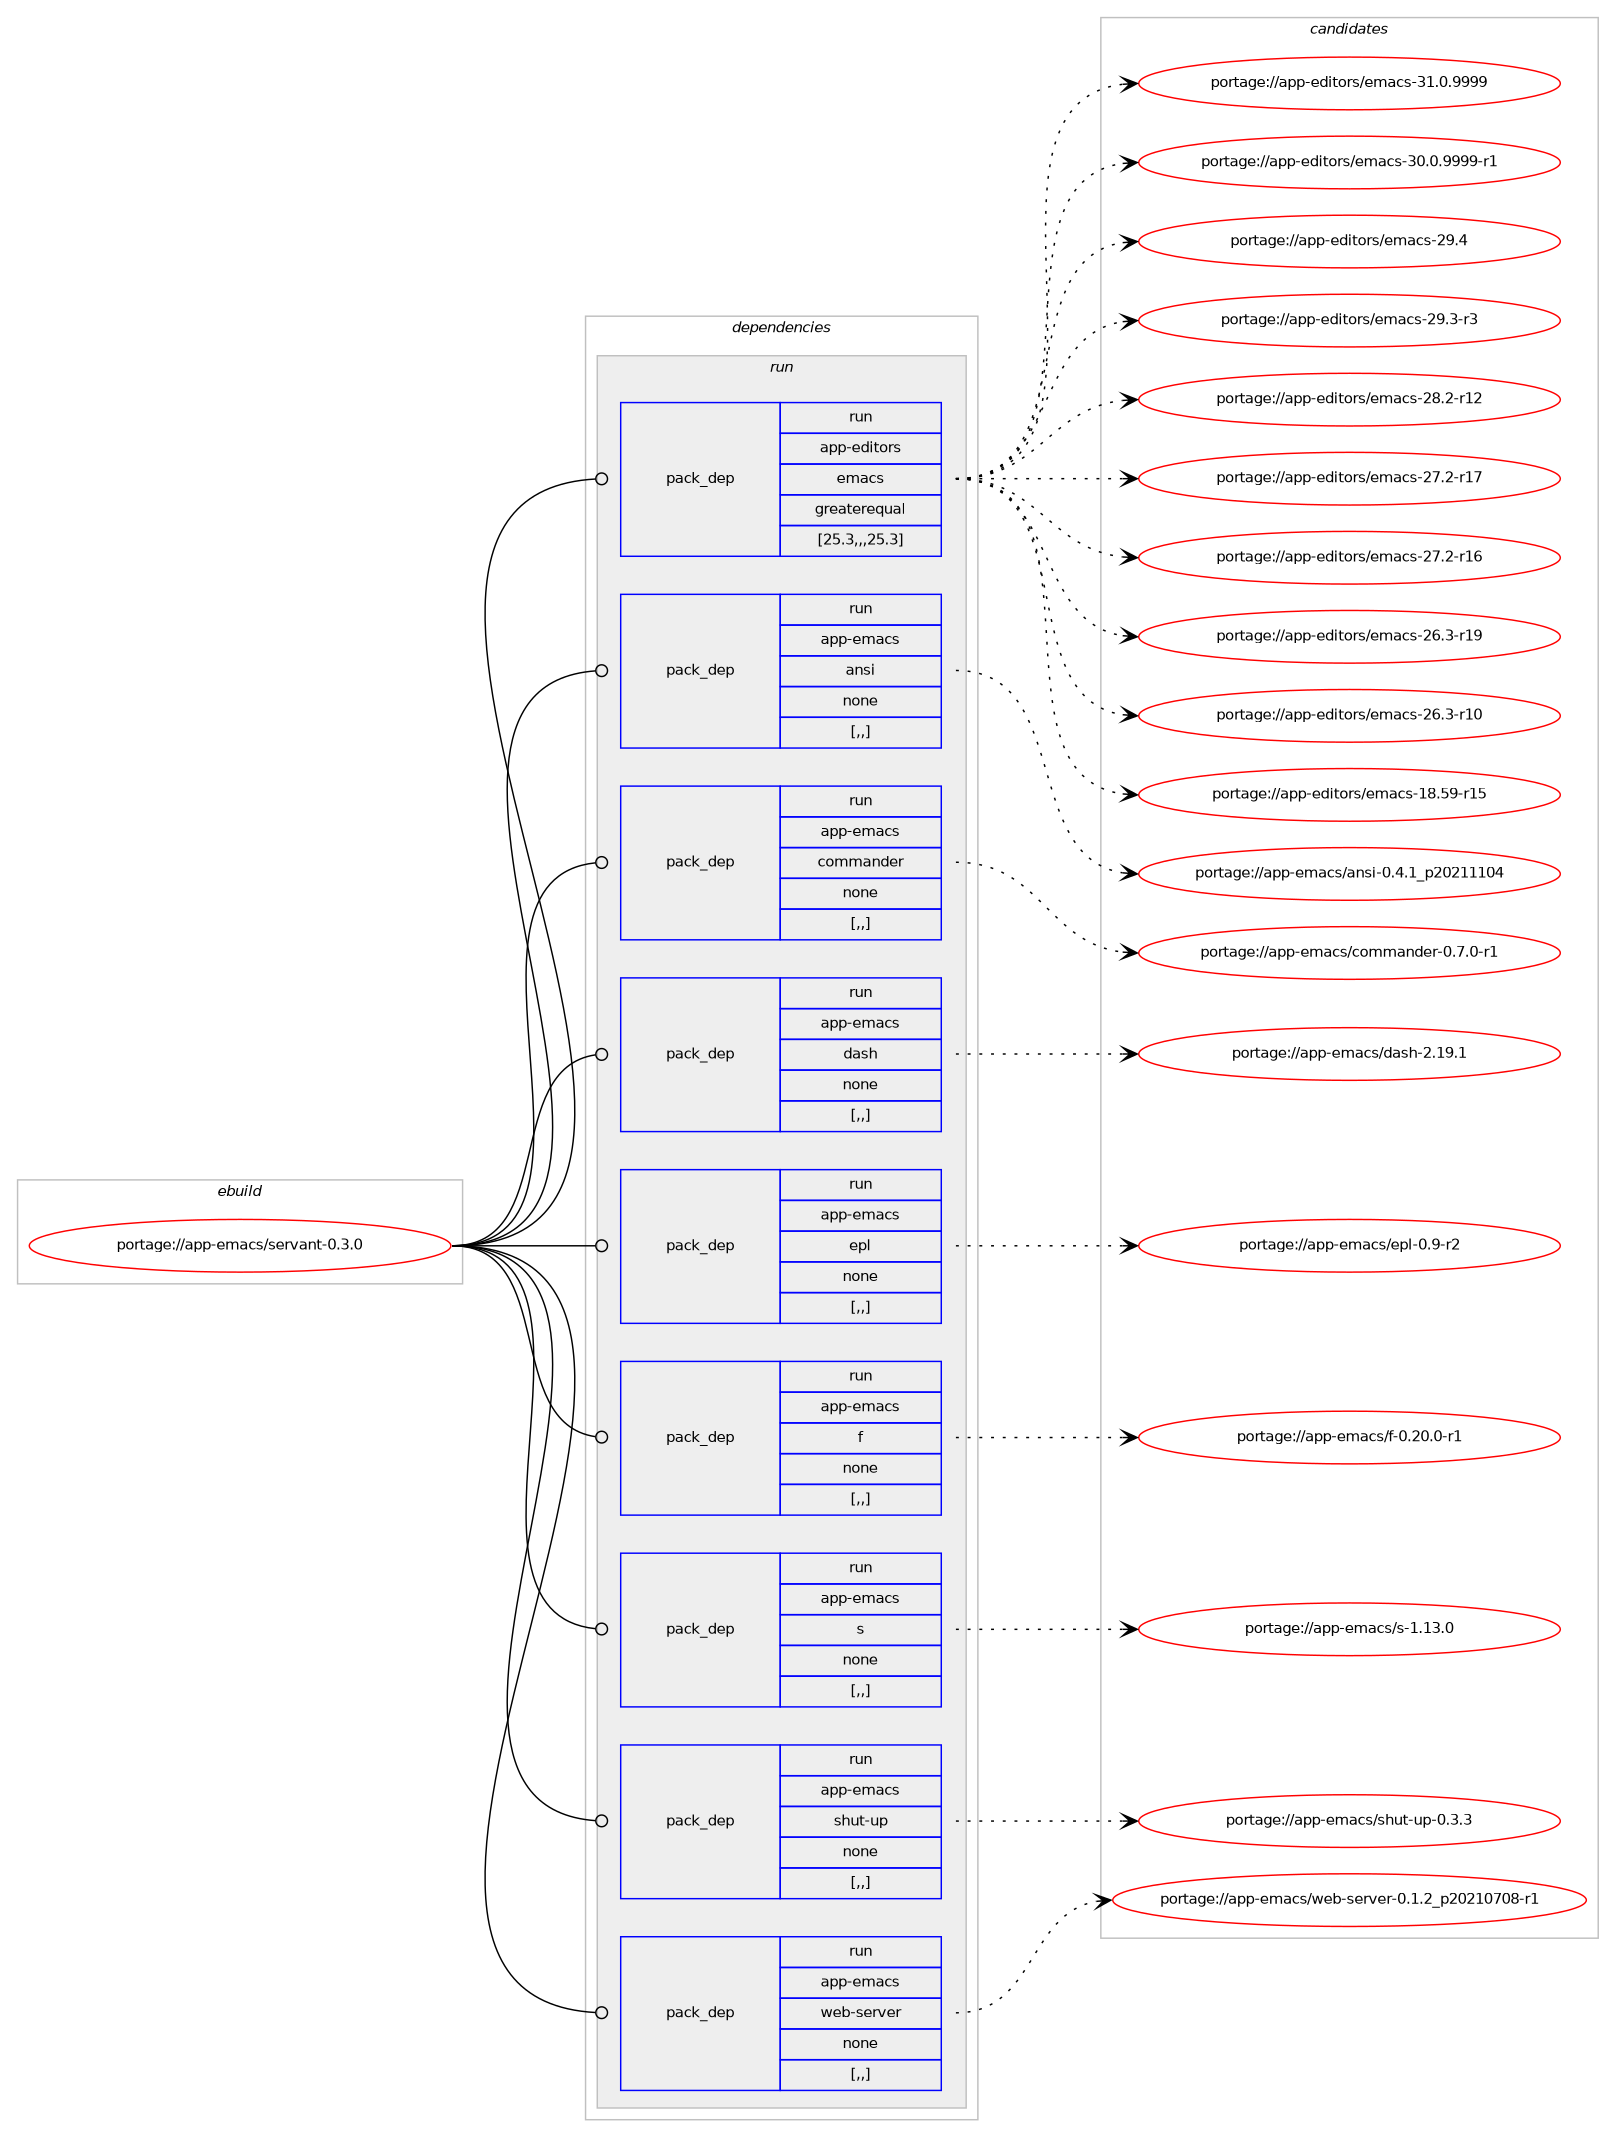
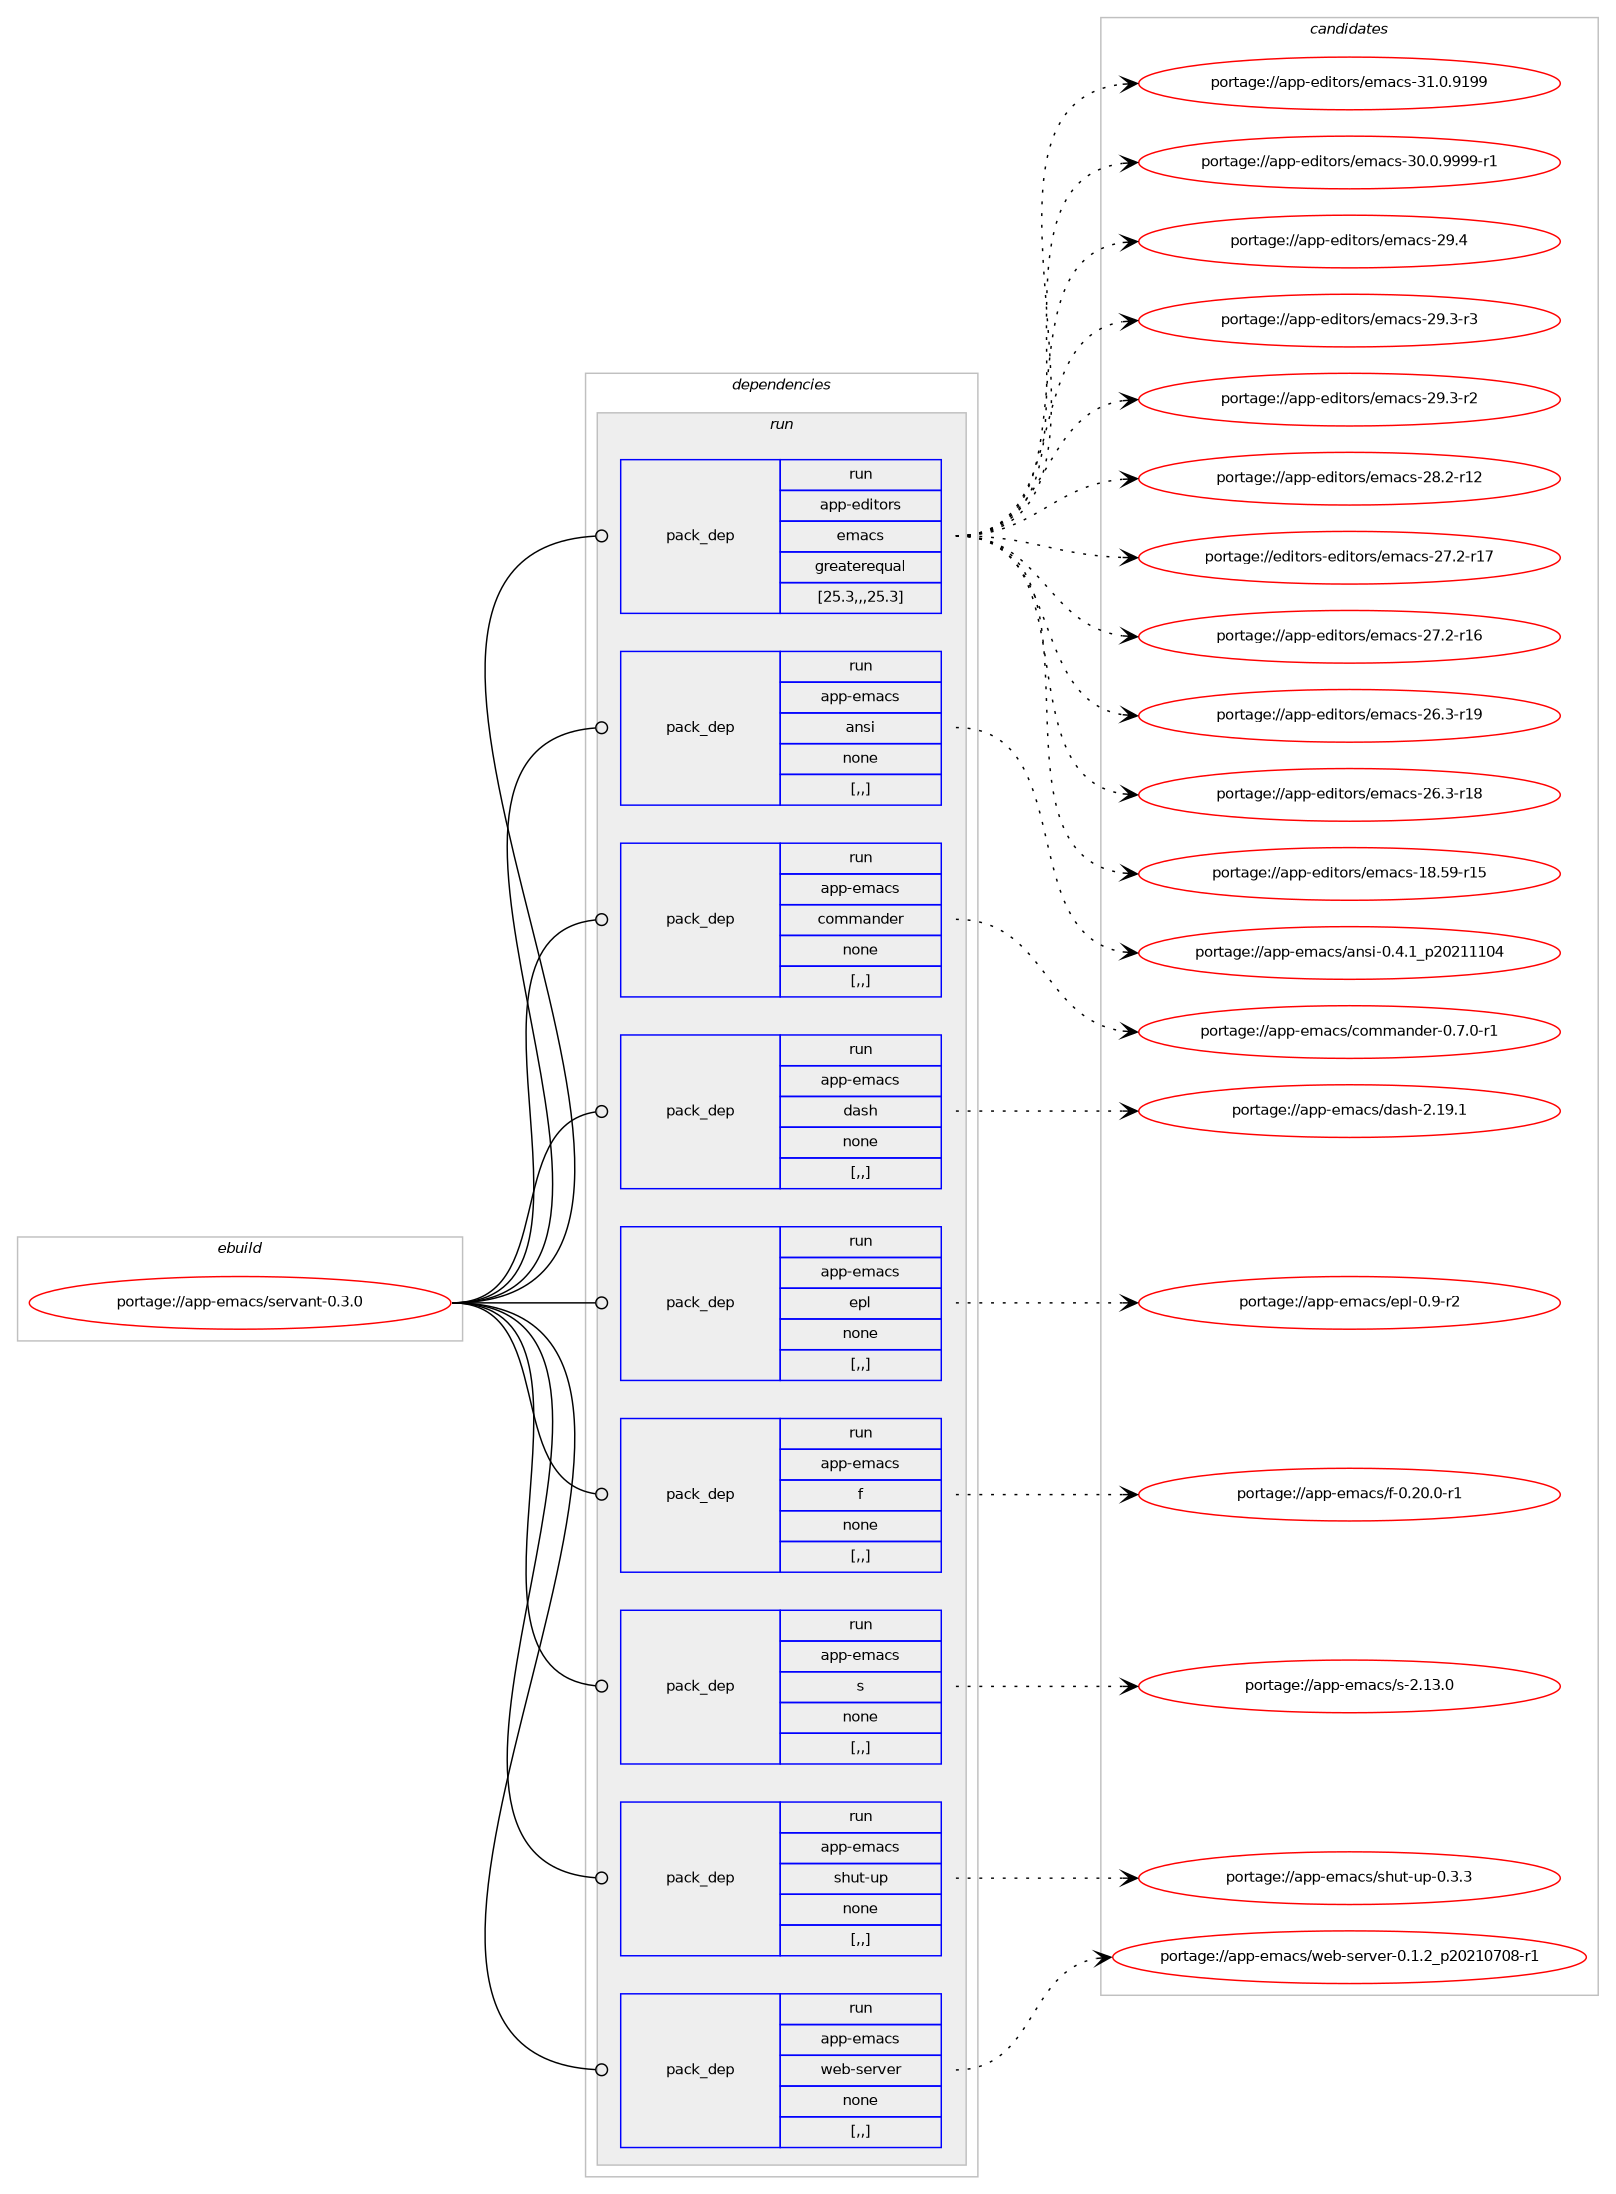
(1350, 83) -> (1350, 83)
none -> (1350, 400)
(1350, 479) -> (1350, 558)
(1350, 716) -> (1350, 795)
(1350, 1629) -> (1350, 1686)
